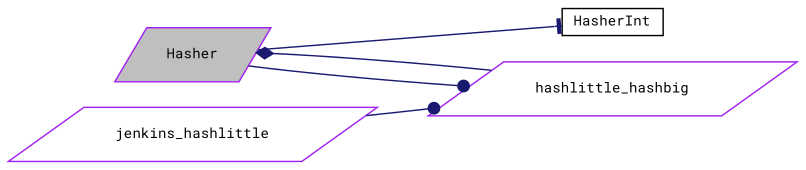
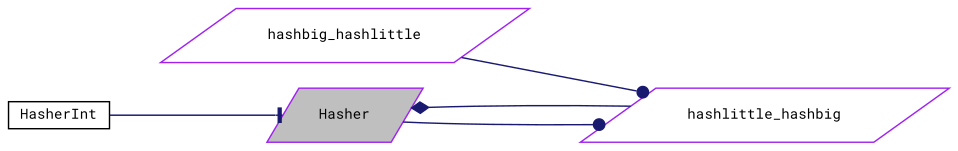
(406, 38) -> (192, 115)
(193, 134) -> (345, 36)
